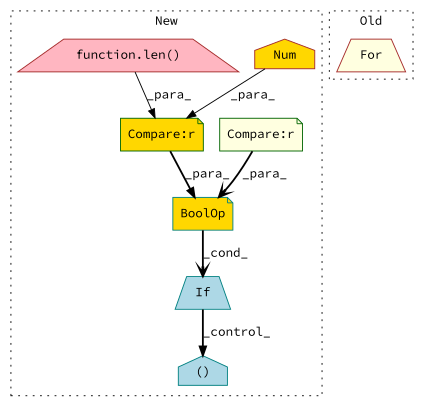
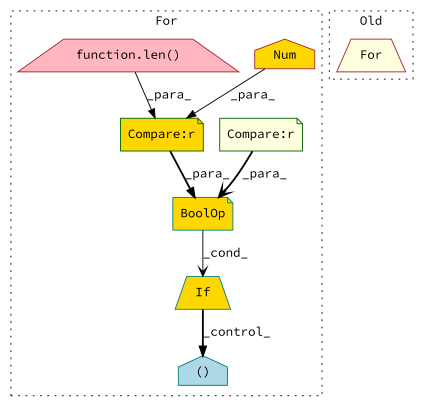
(166, 21) -> (166, 21)
(203, 249) -> (203, 249)
(203, 293) -> (203, 293)
